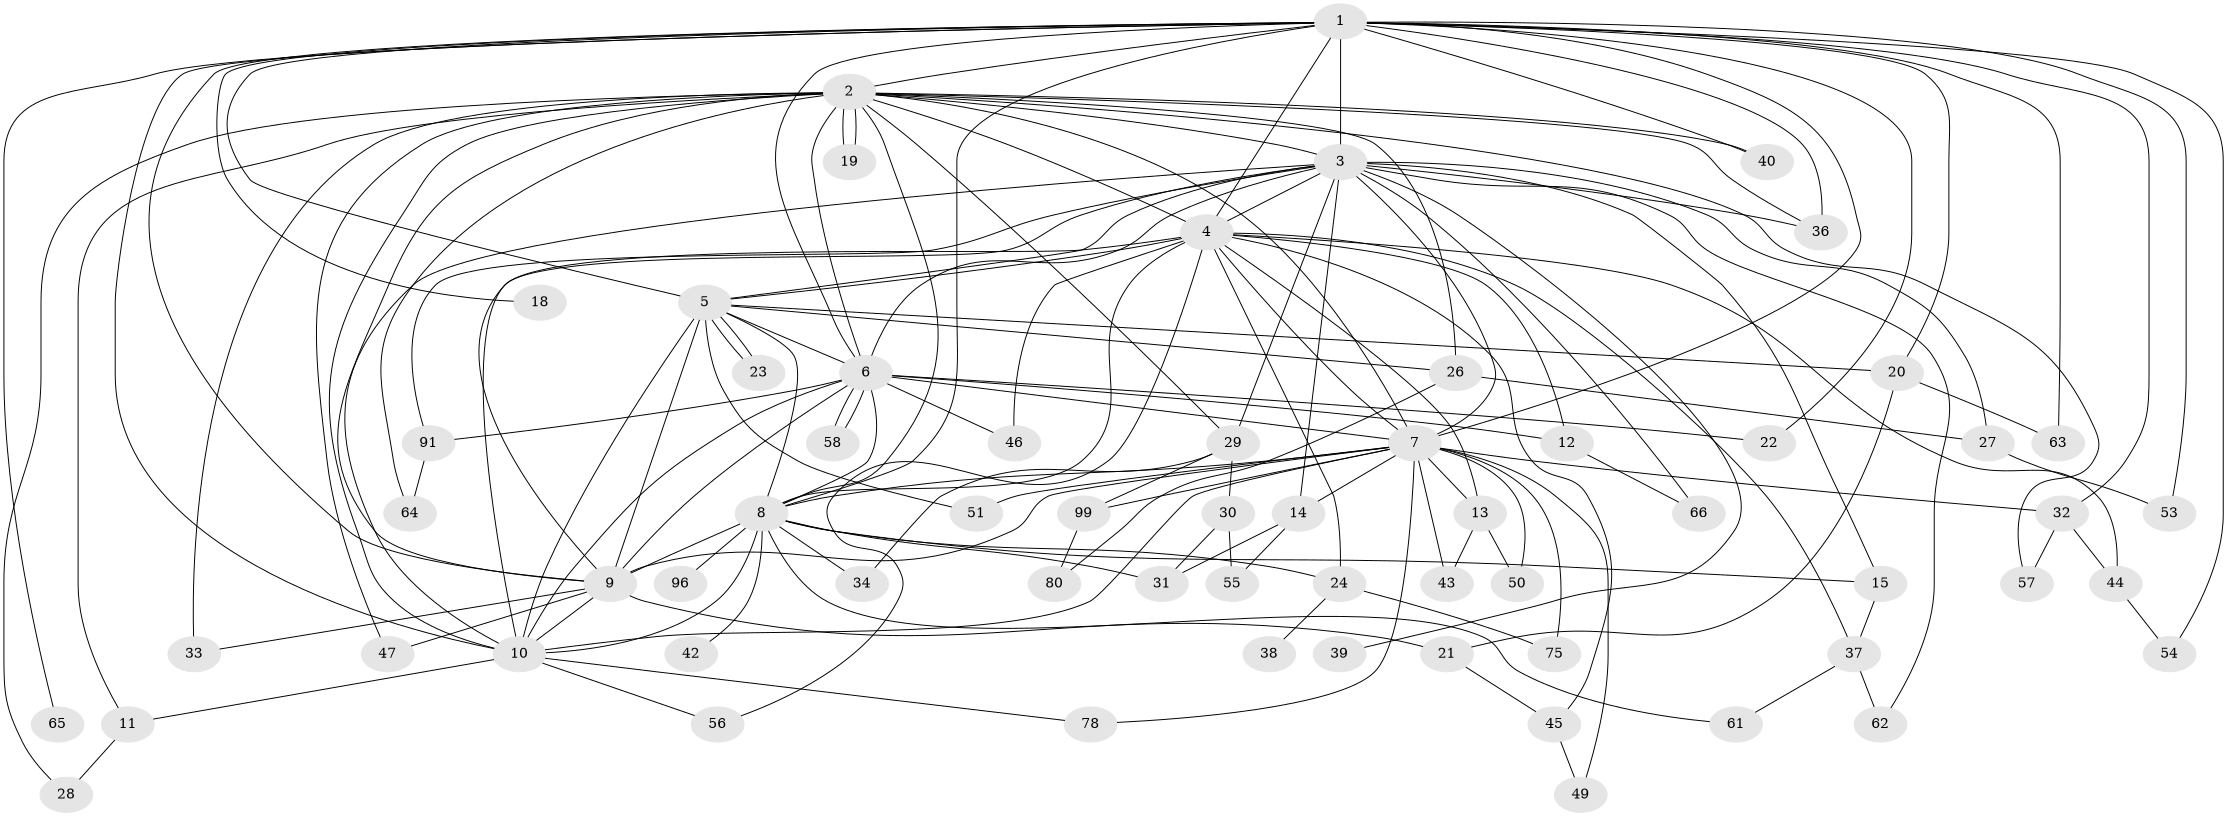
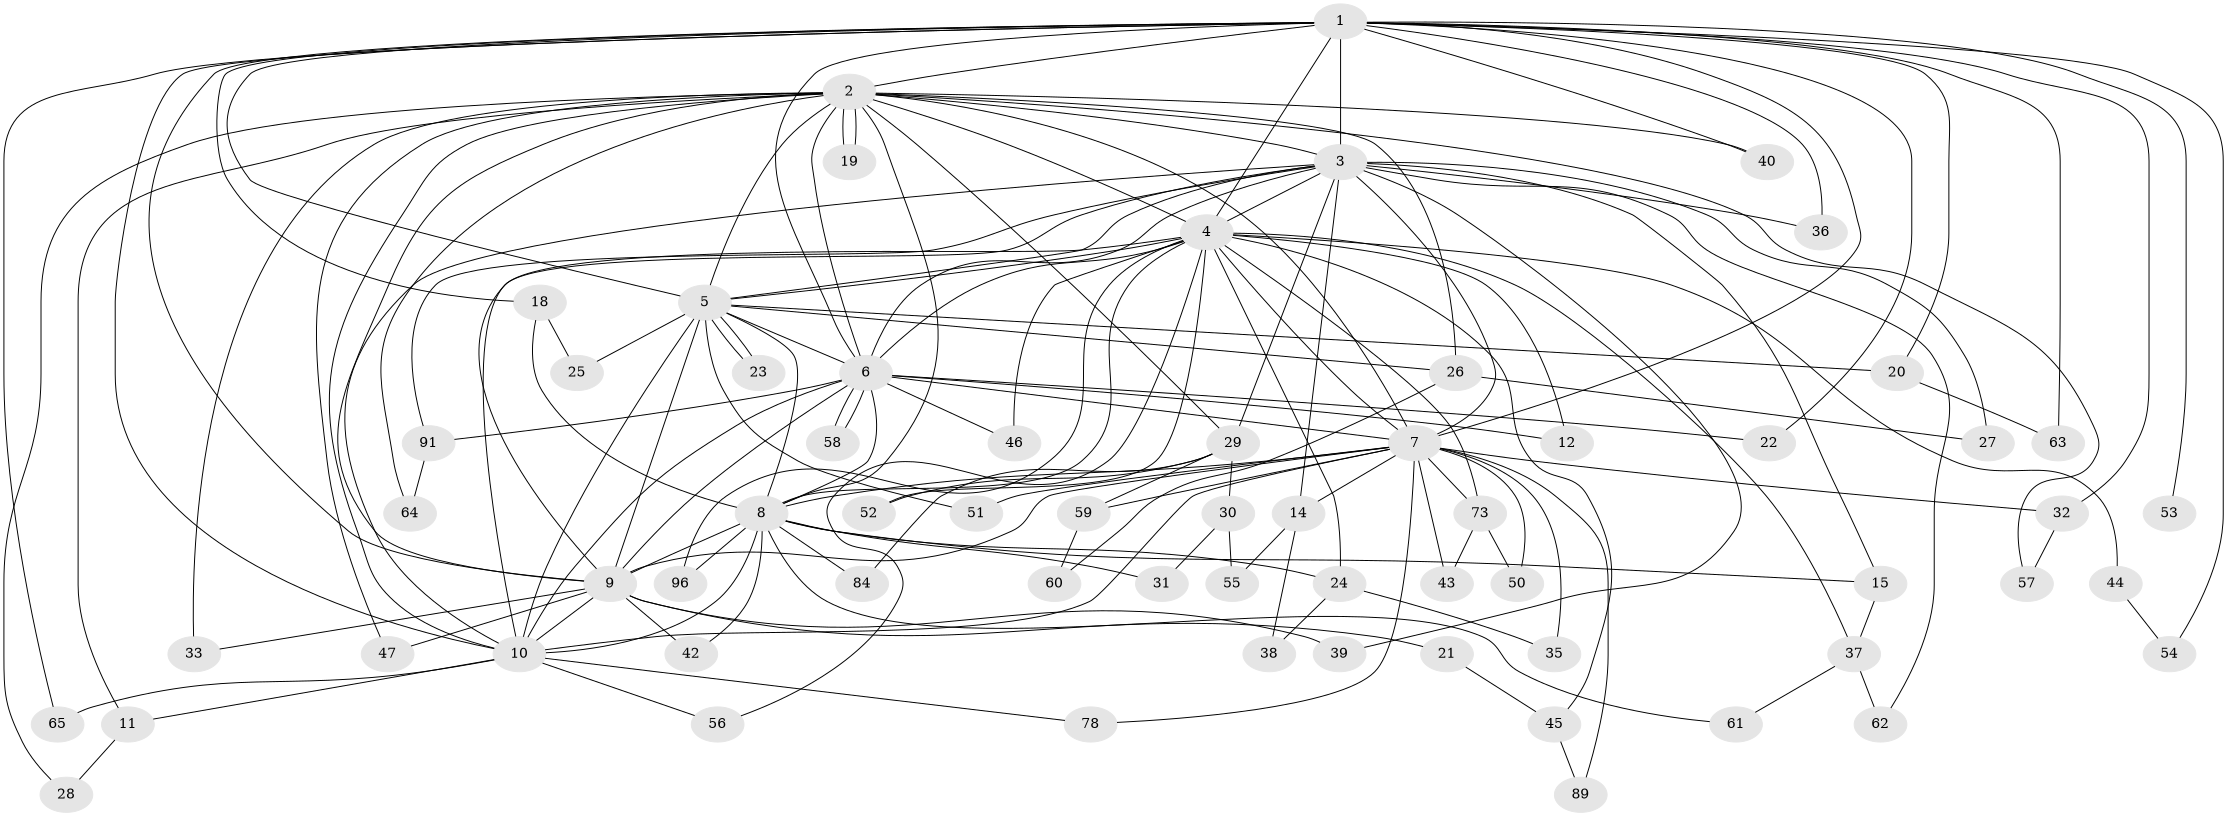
(1352, 111) -> (755, 184)
(957, 166) -> (598, 447)
none -> (1020, 271)
none -> (577, 373)
none -> (1049, 461)
(2092, 484) -> none
none -> (869, 514)
(1084, 514) -> (1084, 514)
(1480, 514) -> (1480, 514)
(1699, 514) -> none
(1237, 545) -> (1284, 584)
(2089, 549) -> none
(862, 584) -> (862, 584)
(1054, 584) -> (1054, 584)
(1743, 615) -> none
none -> (651, 619)
none -> (975, 619)
(1554, 654) -> (1554, 654)
none -> (285, 681)
(1581, 795) -> (1581, 795)
